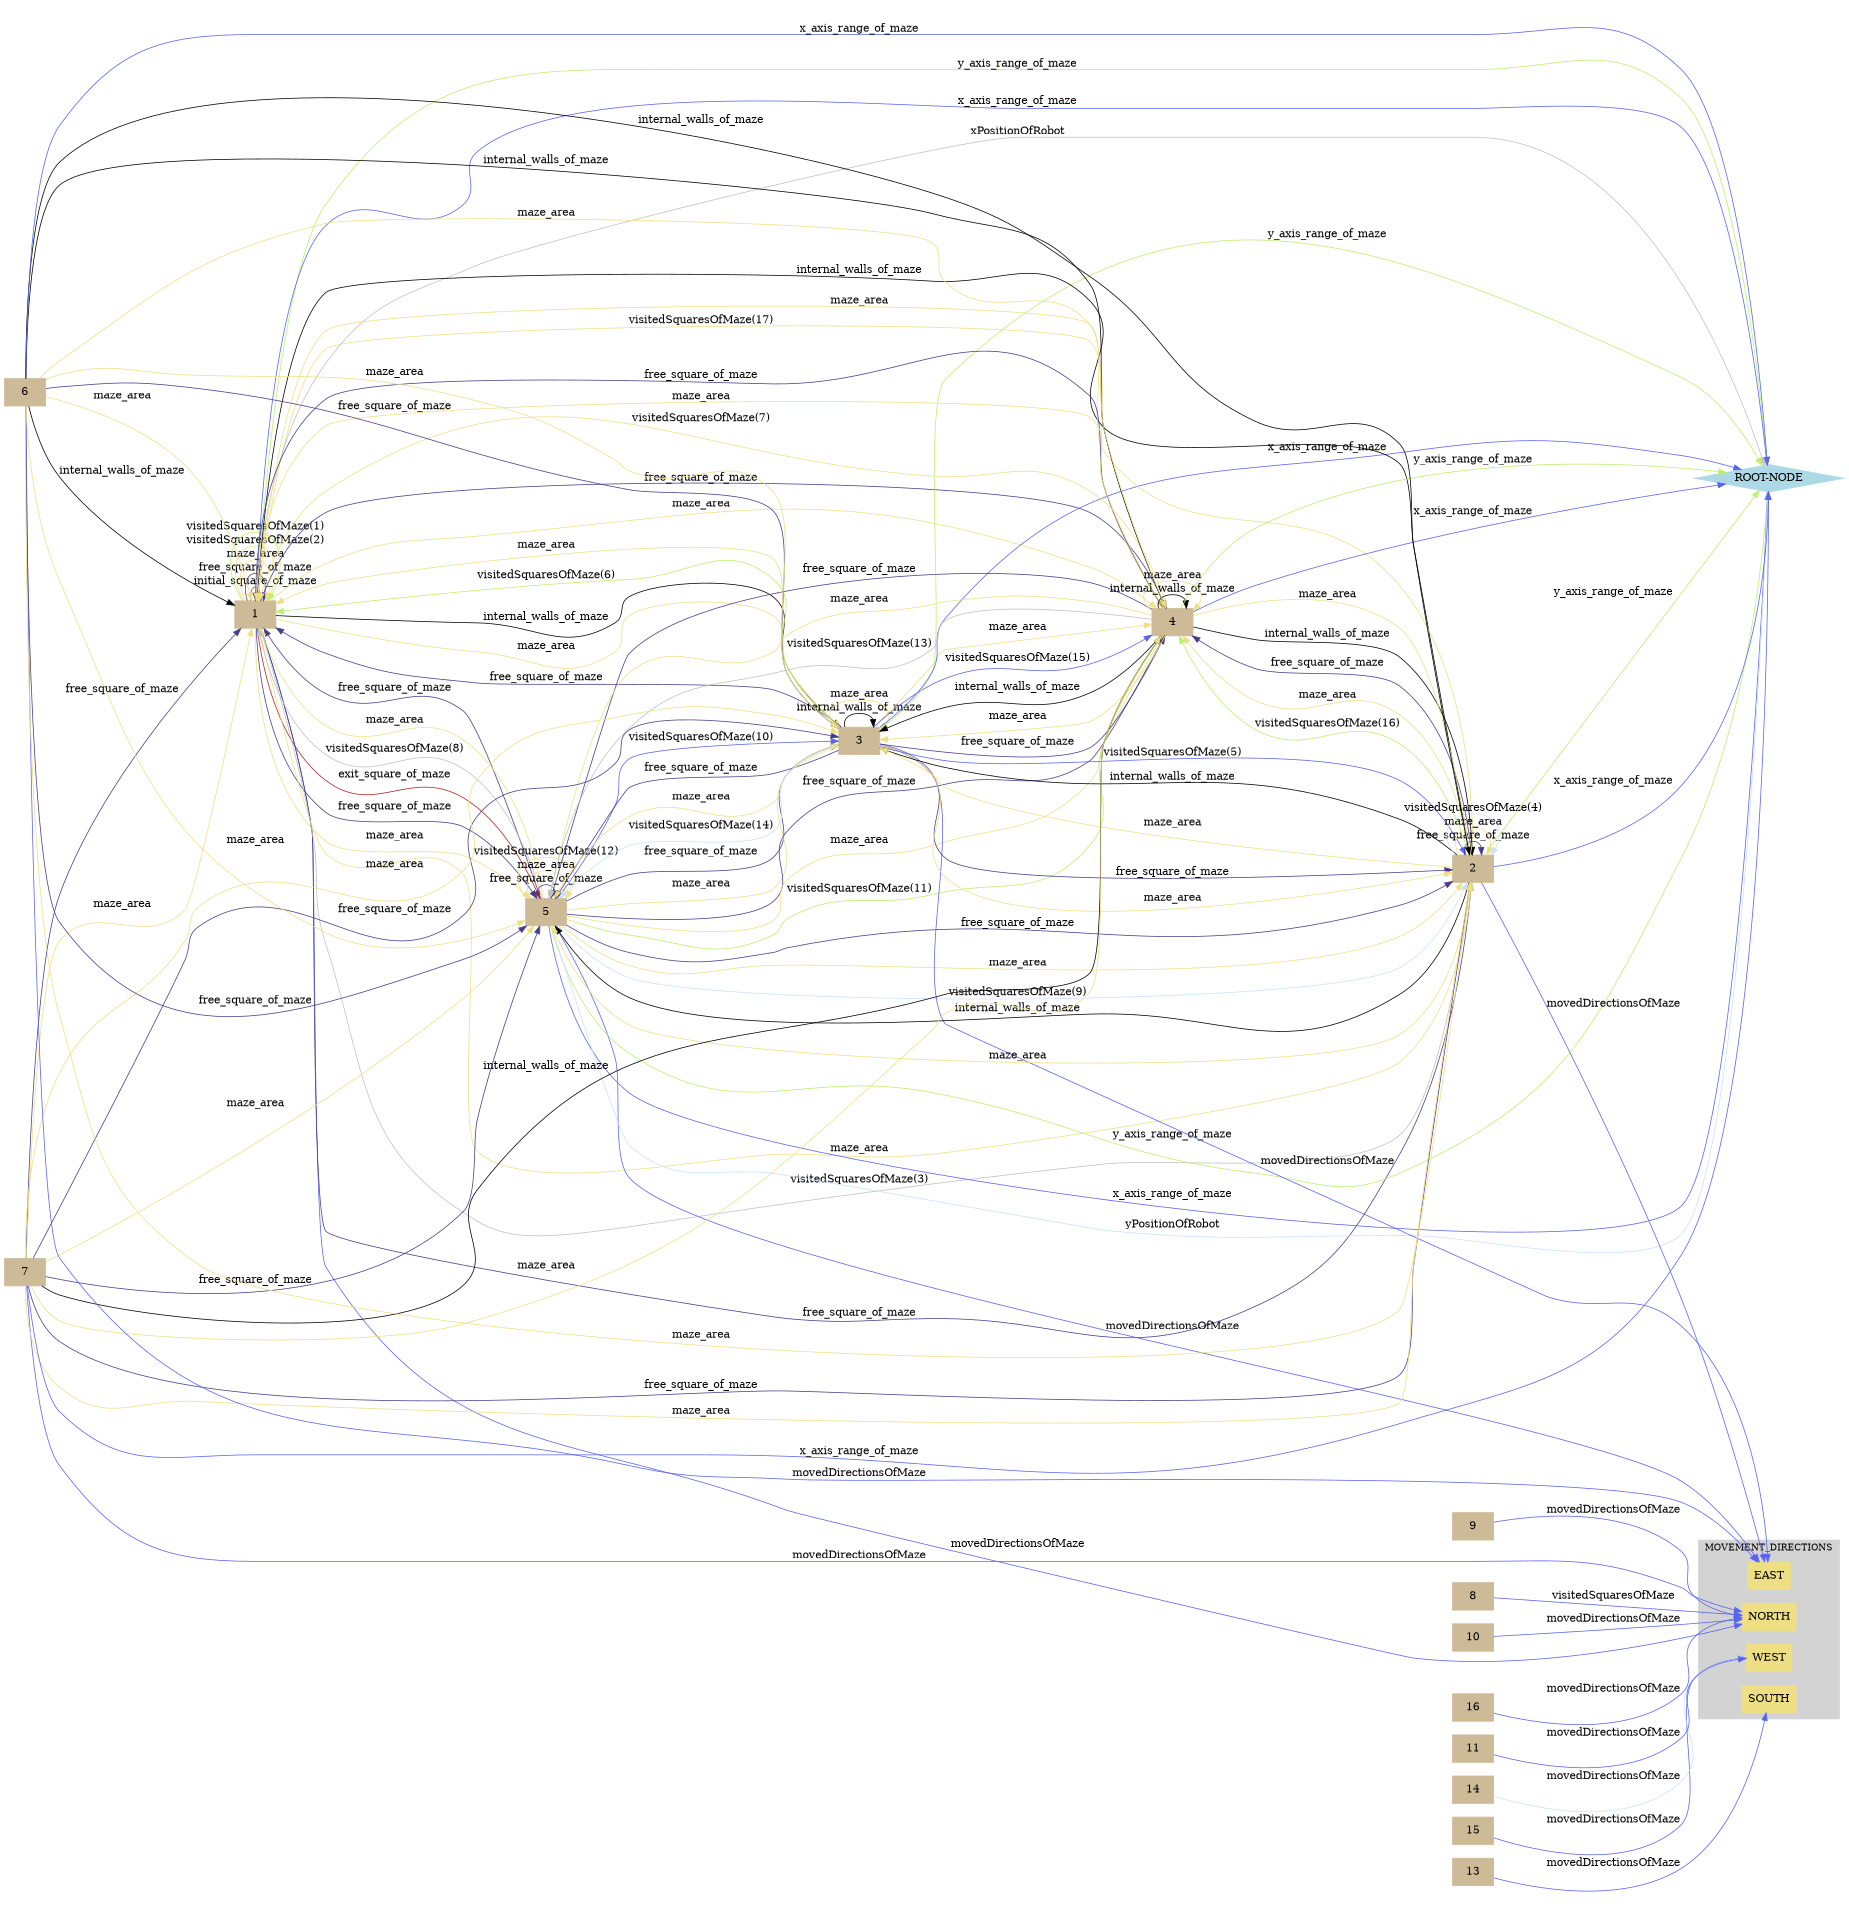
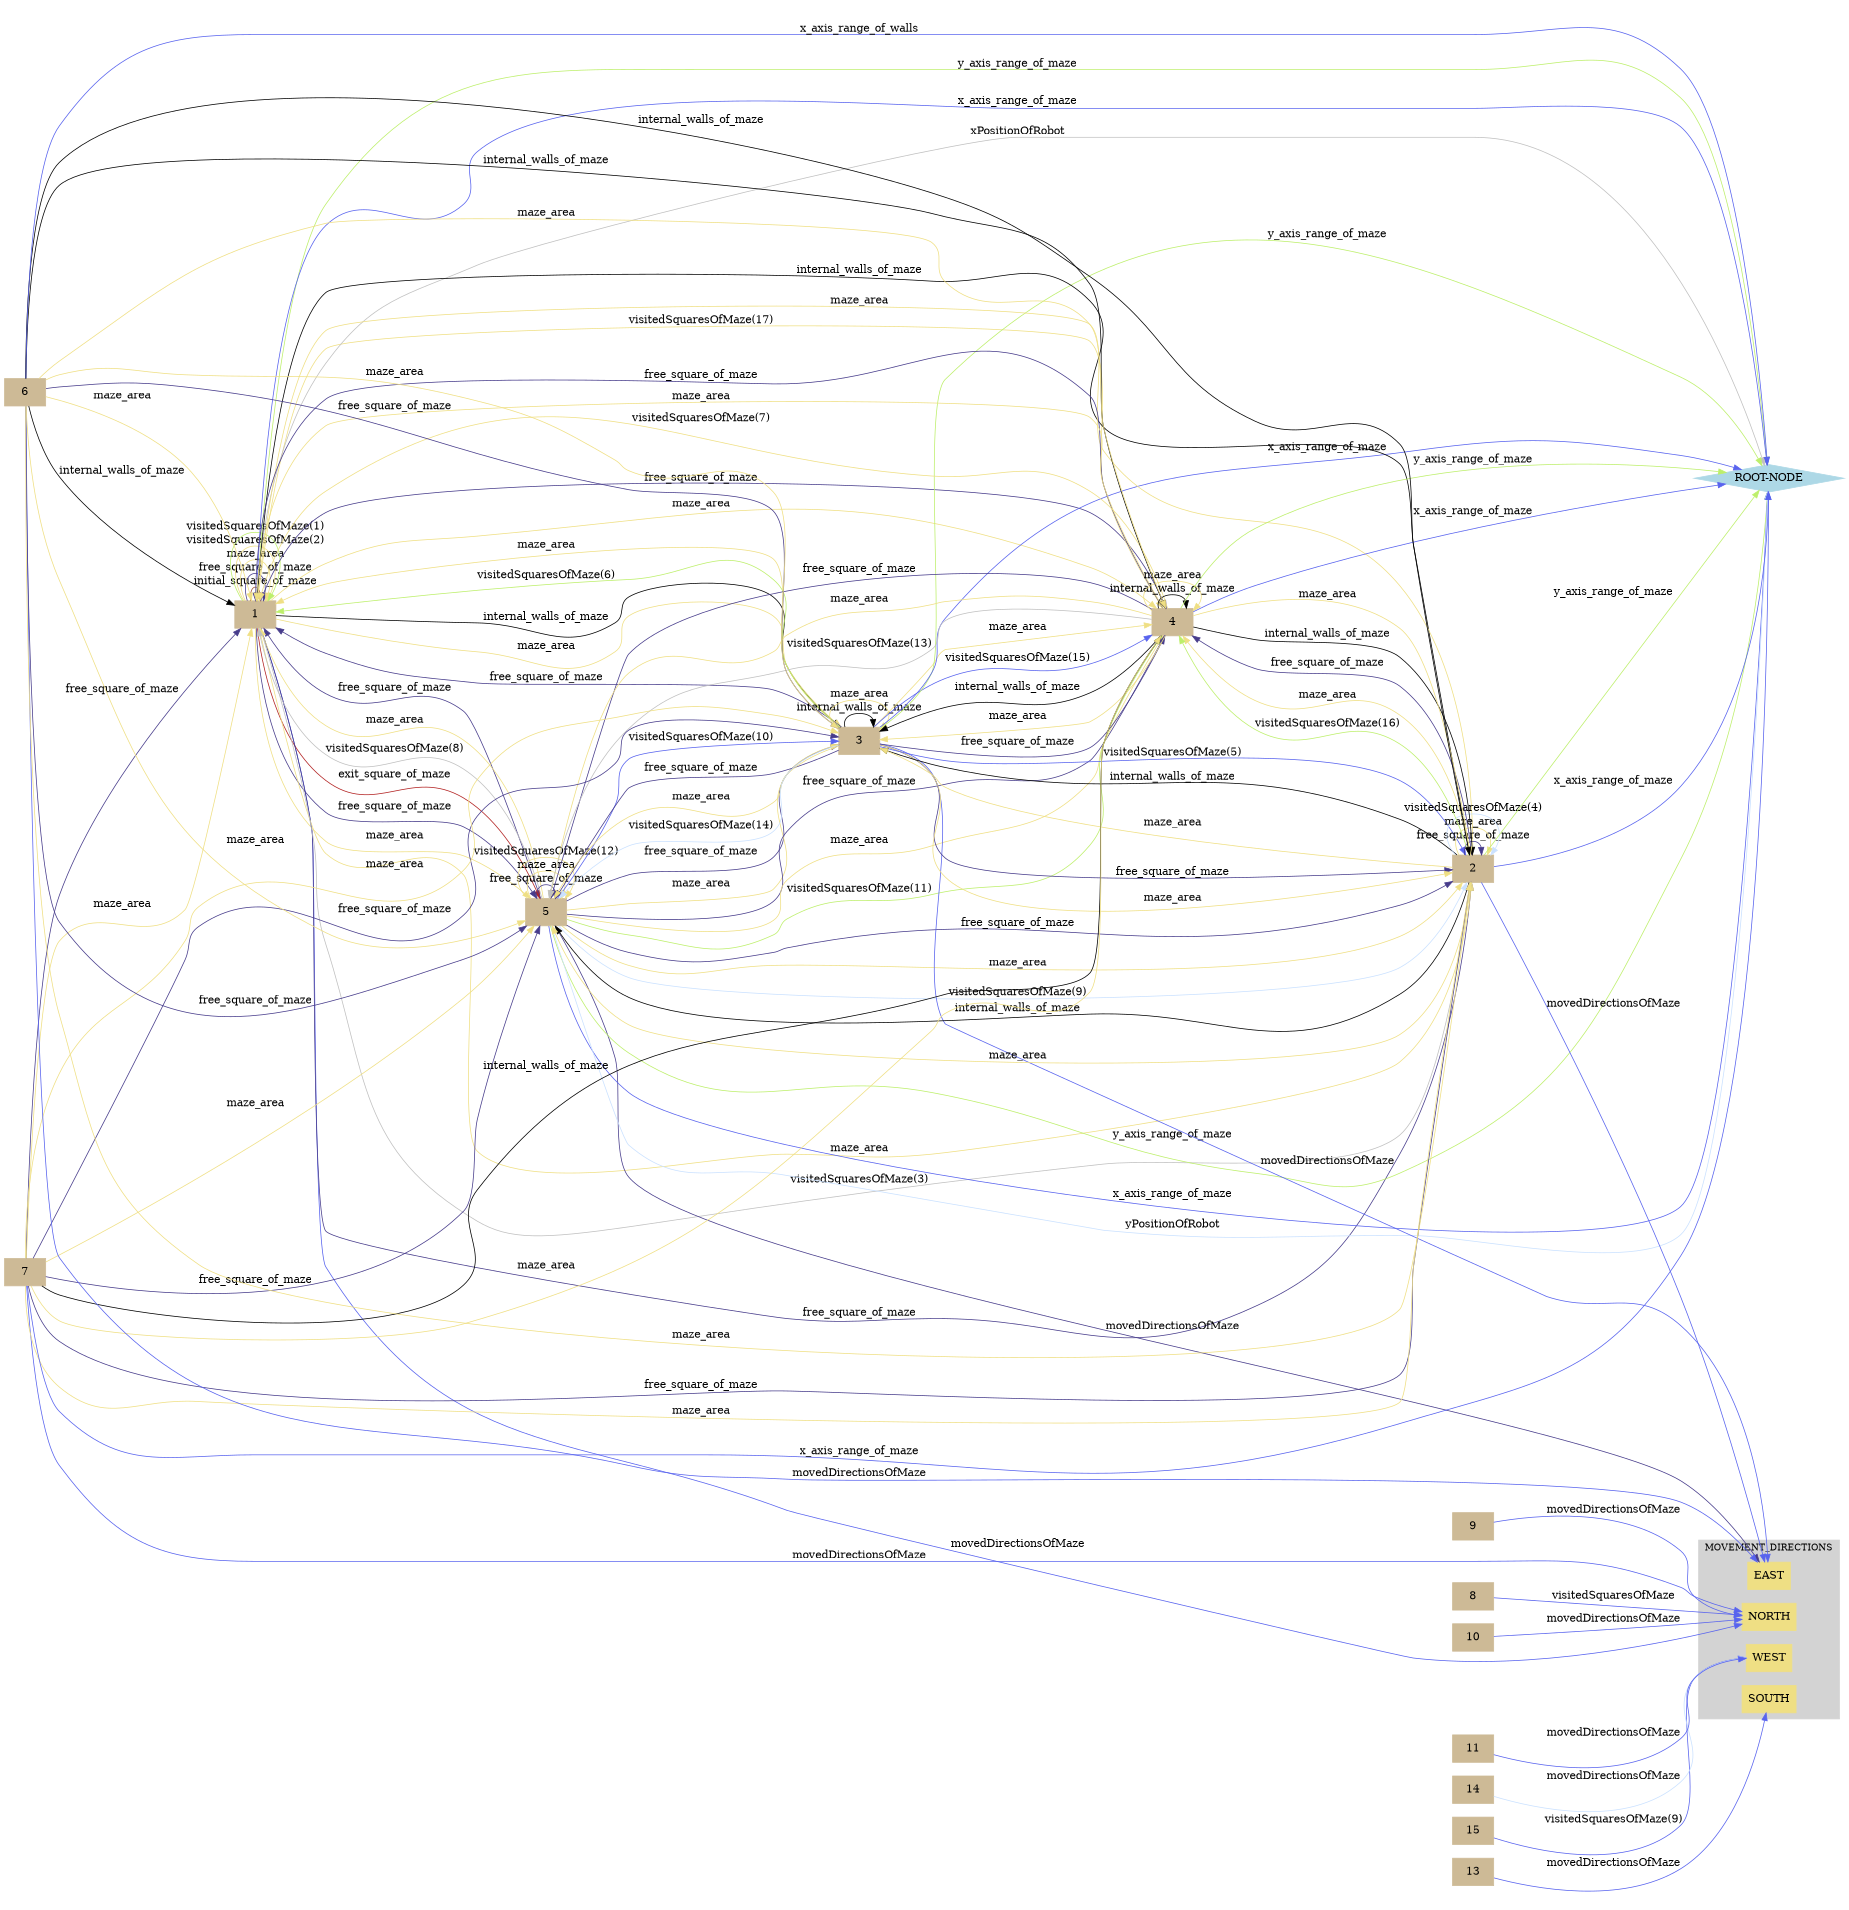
(859, 29) -> (859, 29)
(1072, 1322) -> (1072, 1322)
(1473, 1708) -> none
(1614, 1820) -> (1614, 1820)
